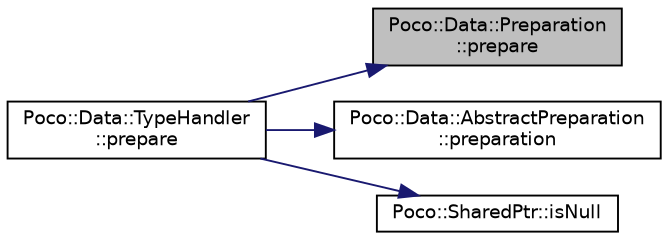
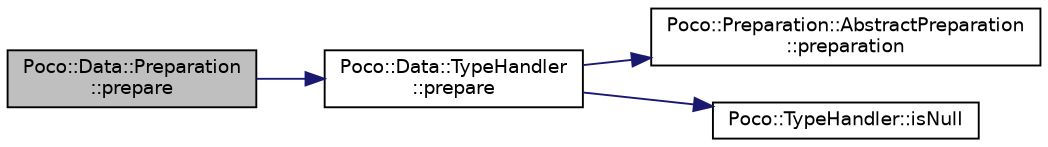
(308, 86) -> (281, 79)
(497, 130) -> (846, 37)
(497, 214) -> (846, 121)
